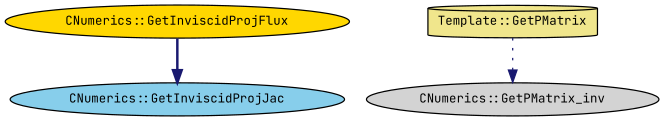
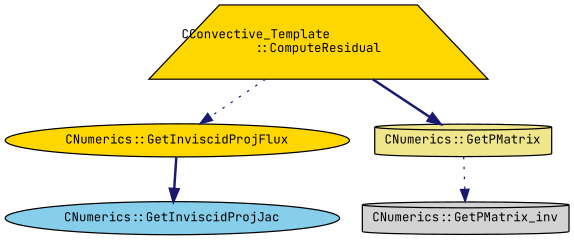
(513, 22) -> (463, 140)
none -> (318, 42)
(513, 99) -> (466, 218)
